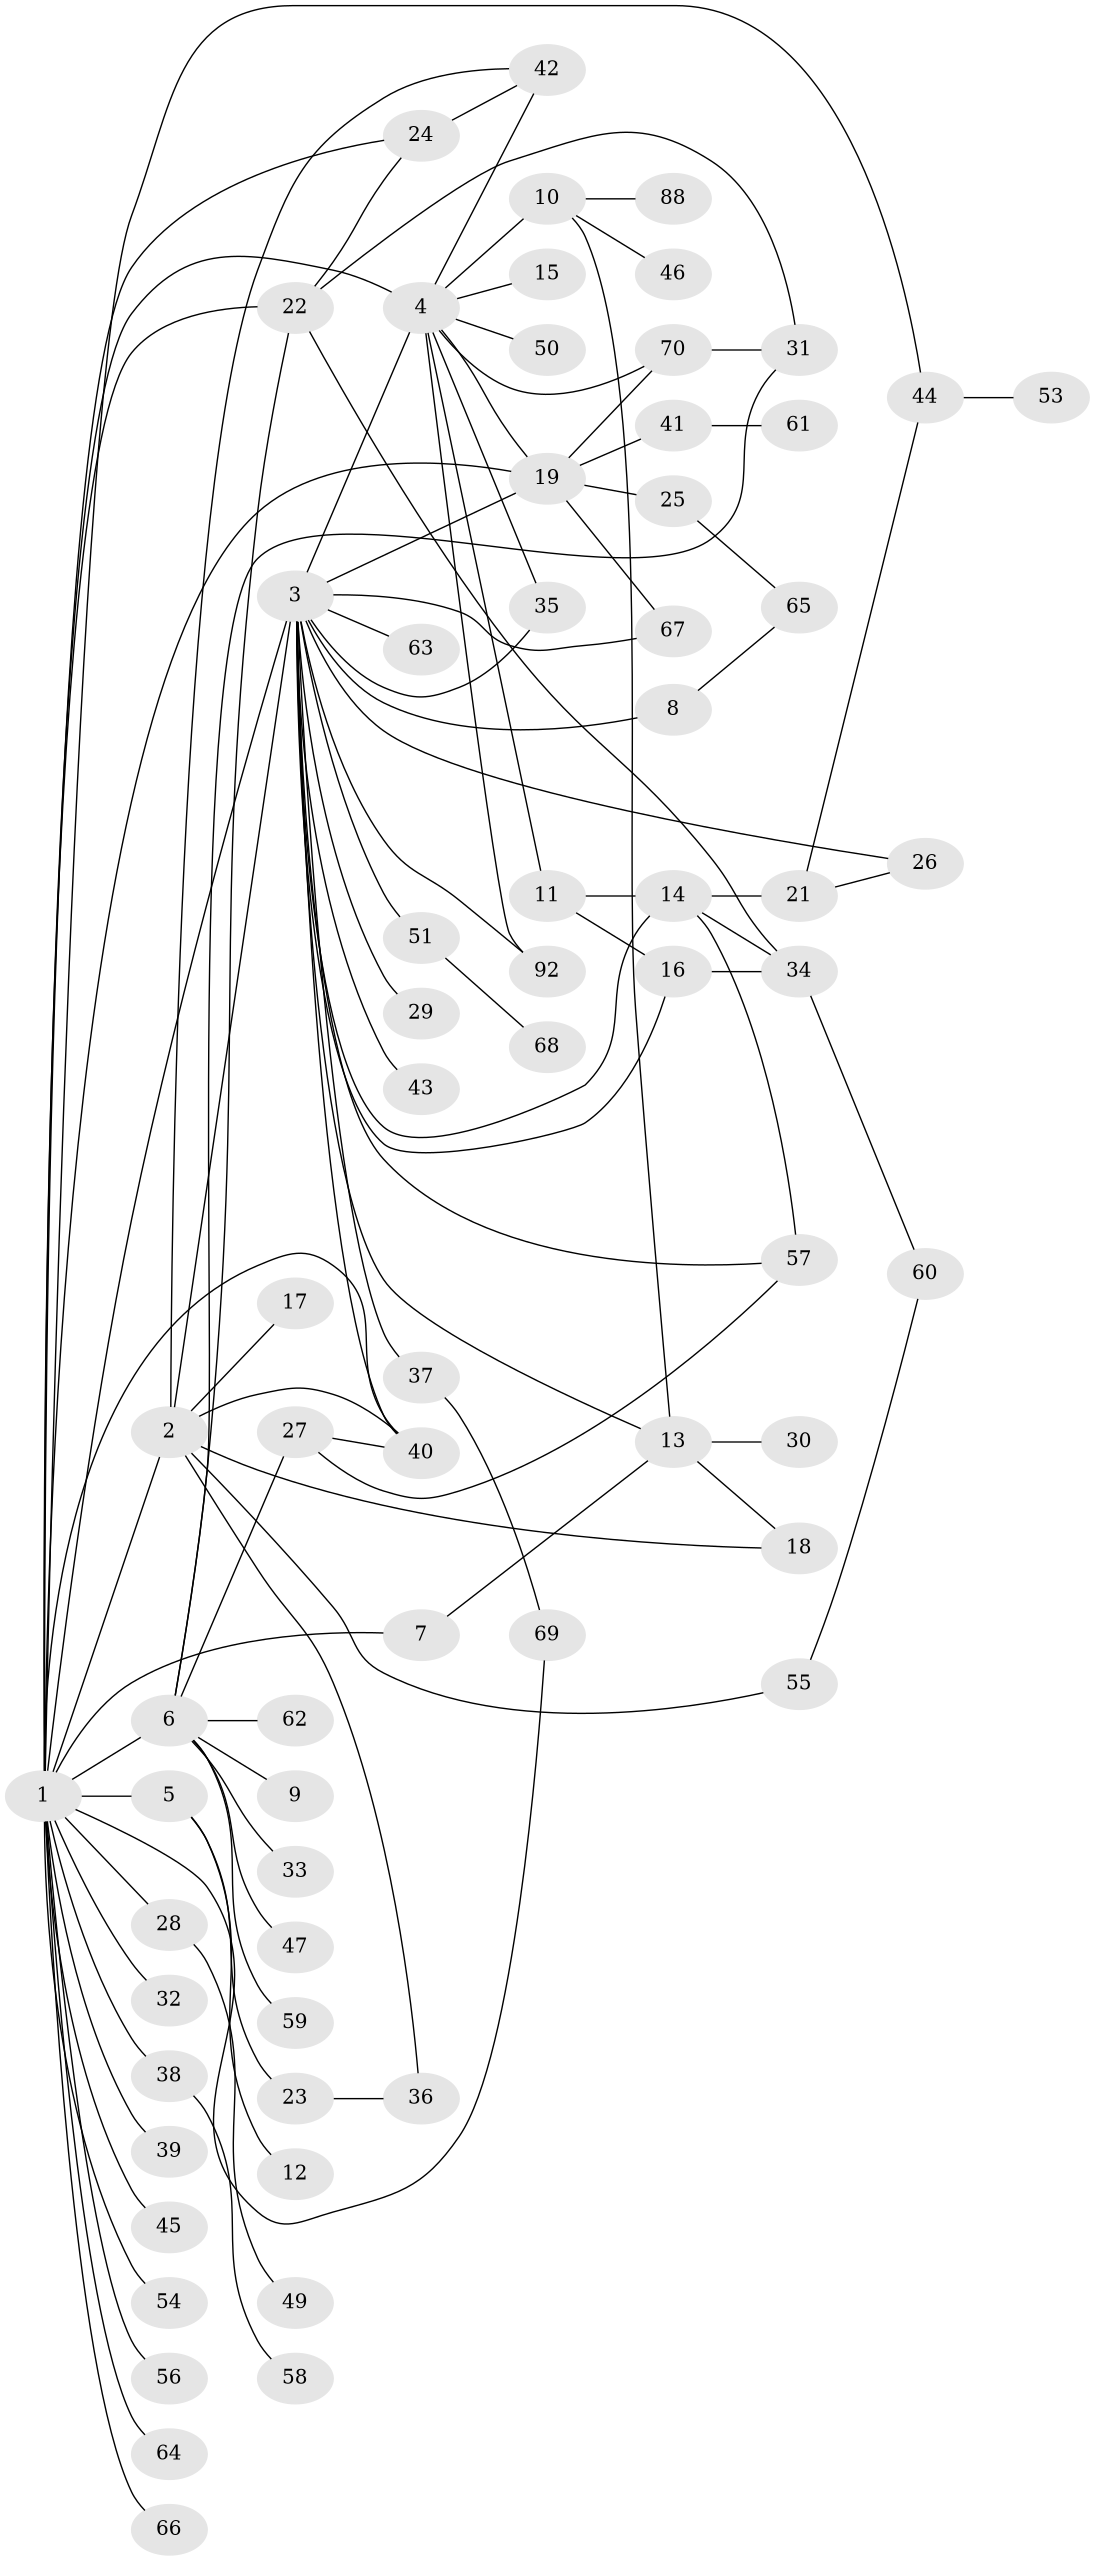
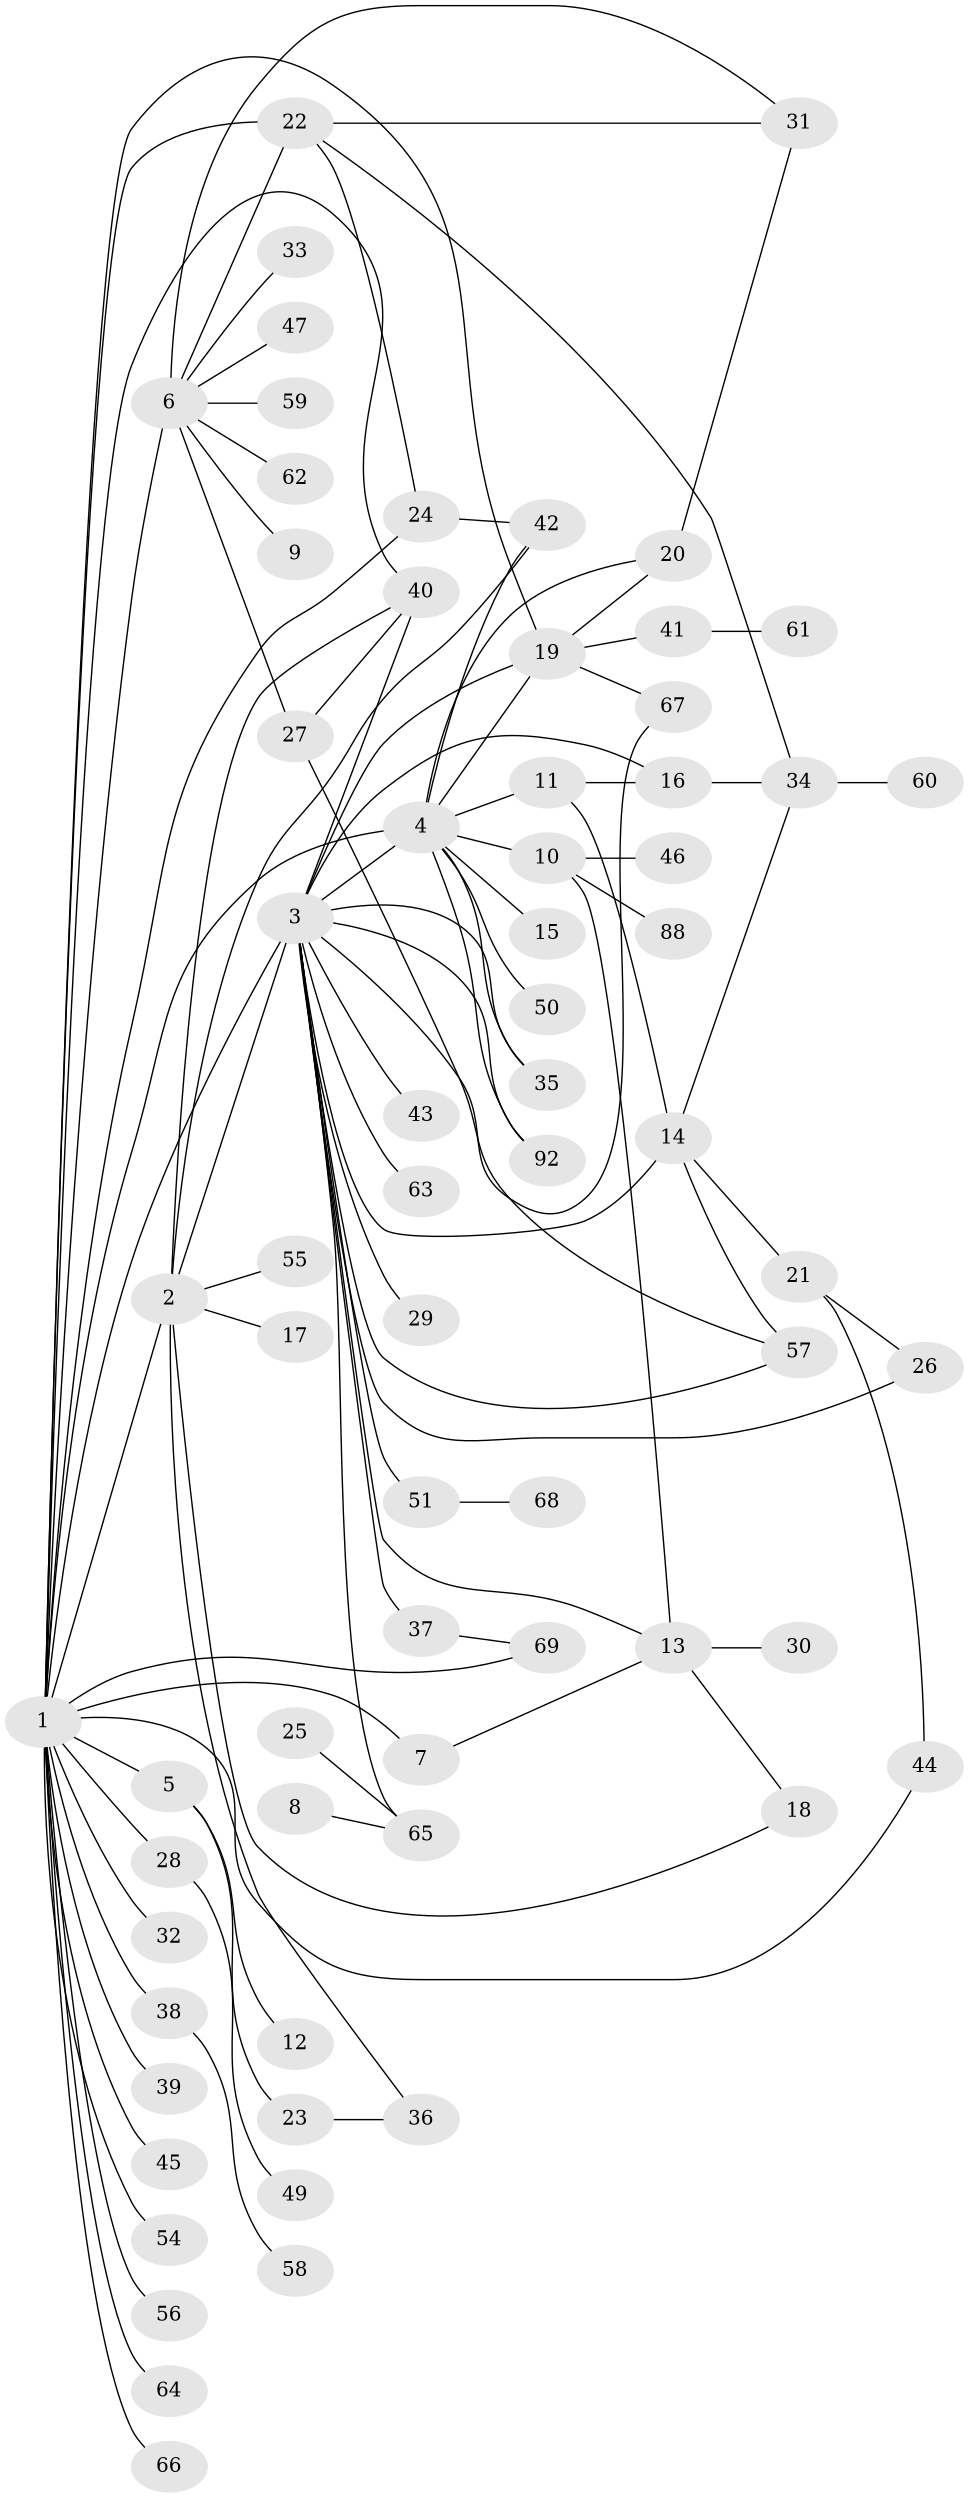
(673, 350) -> (673, 556)
(1051, 398) -> none
(610, 490) -> none
(453, 724) -> (340, 1383)
(869, 1481) -> none
